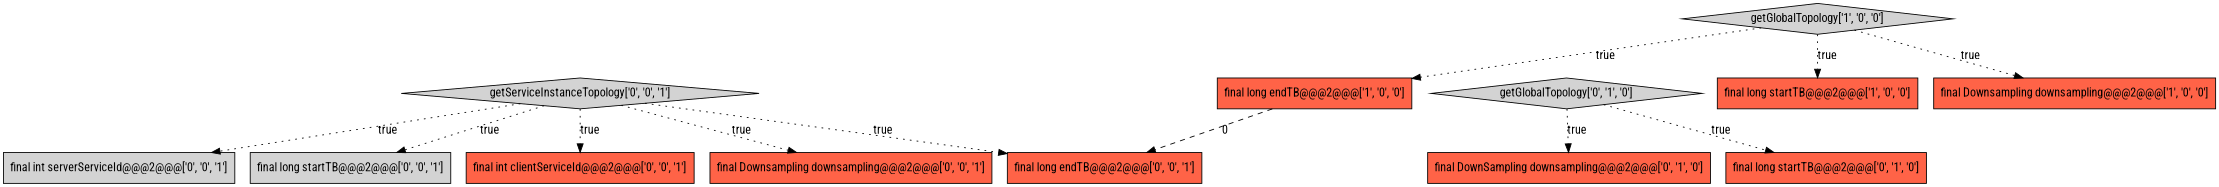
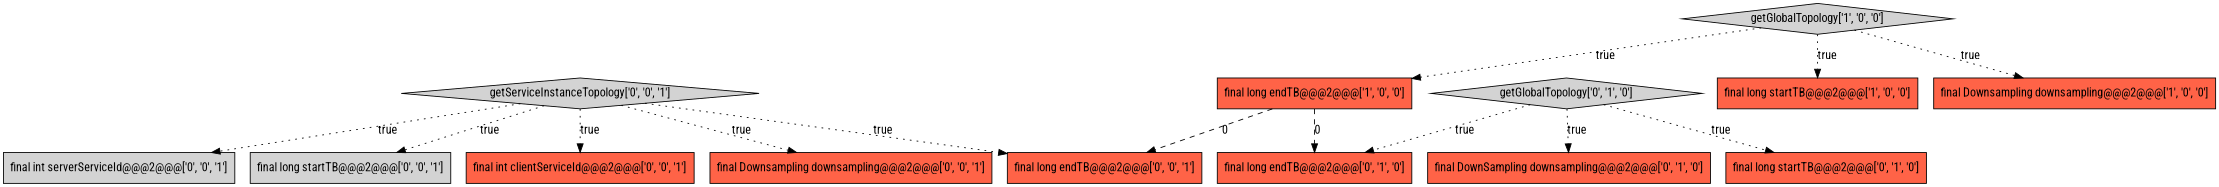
none -> (1315, 168)
